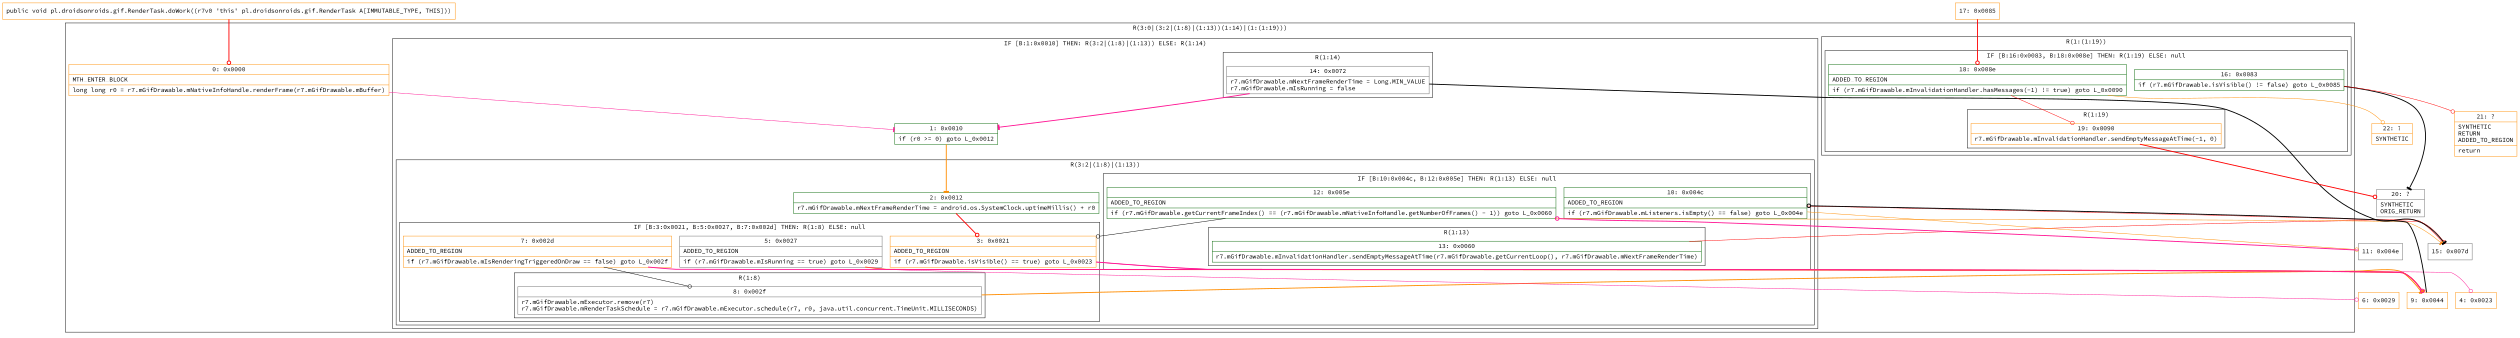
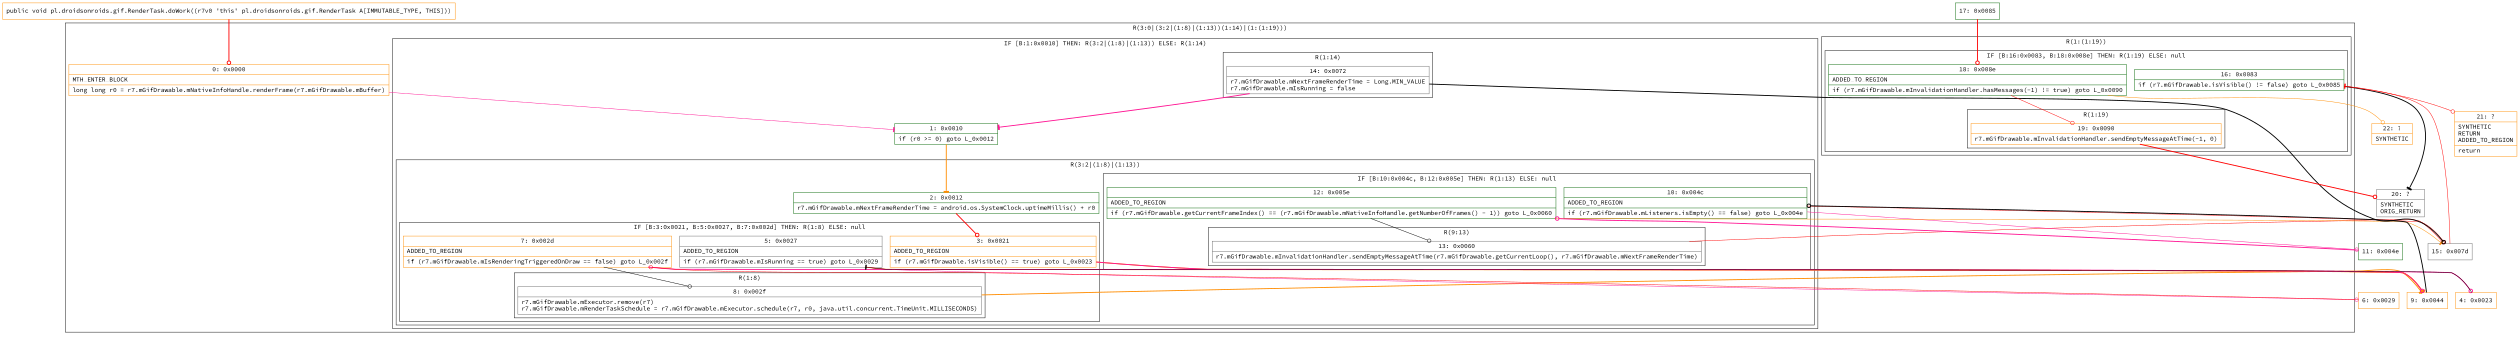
(1977, 11) -> (1977, 11)
(1960, 98) -> (1960, 98)
none -> (2438, 133)
(1163, 227) -> (1402, 230)
(2081, 231) -> (2081, 231)
(1457, 233) -> (1457, 233)
(1457, 252) -> (1457, 252)
(2381, 252) -> (2381, 252)
none -> (1674, 270)
(1763, 270) -> (1763, 270)
(1786, 270) -> (1786, 270)
none -> (1505, 282)
